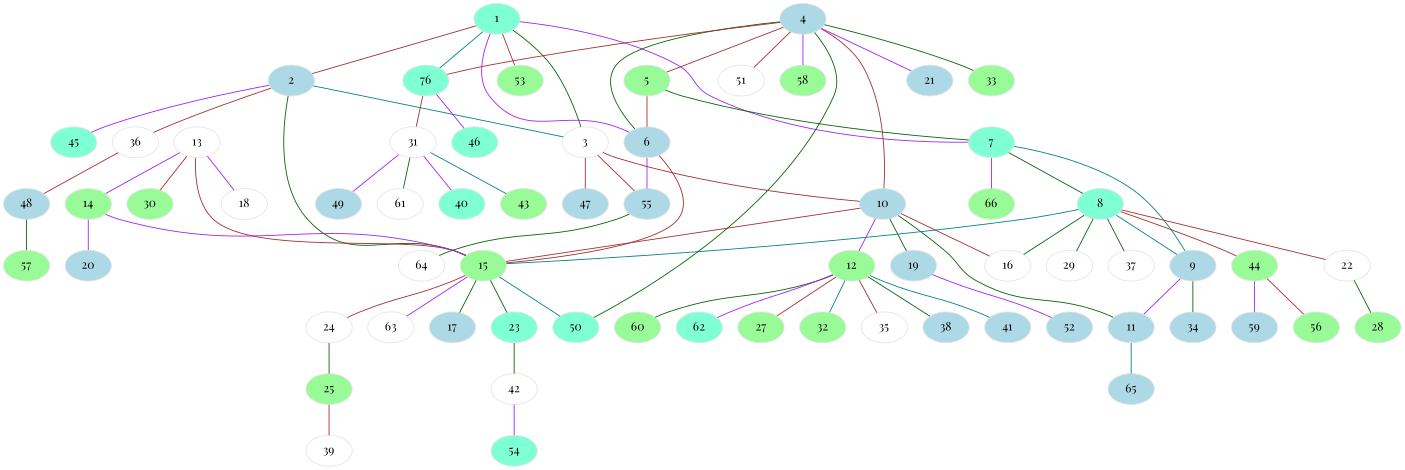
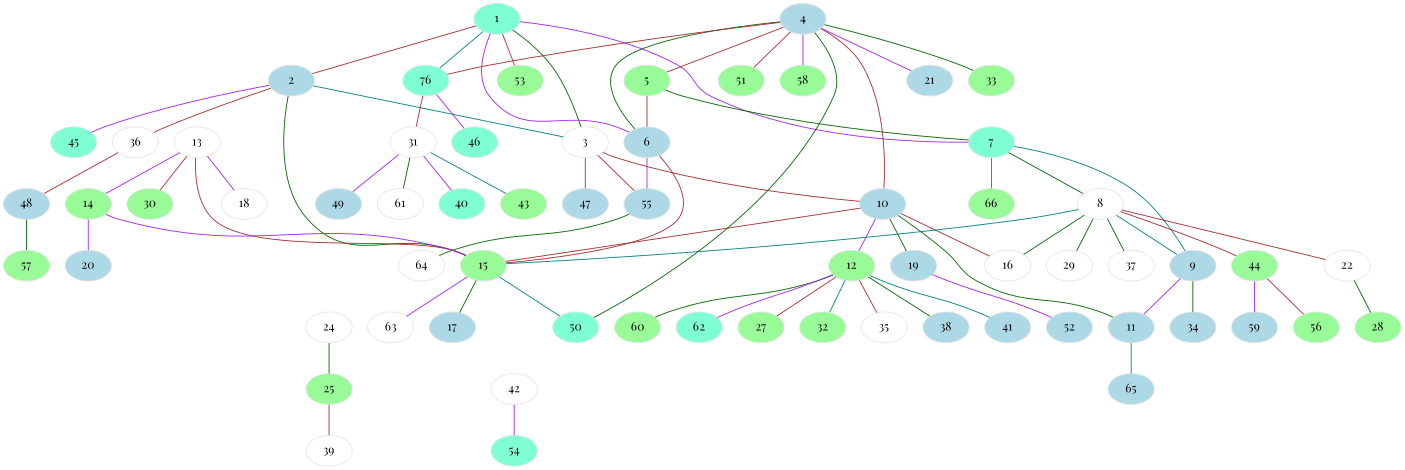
(741, 81) -> (741, 81)
(1100, 204) -> (1100, 204)
(406, 297) -> none
(514, 327) -> none
